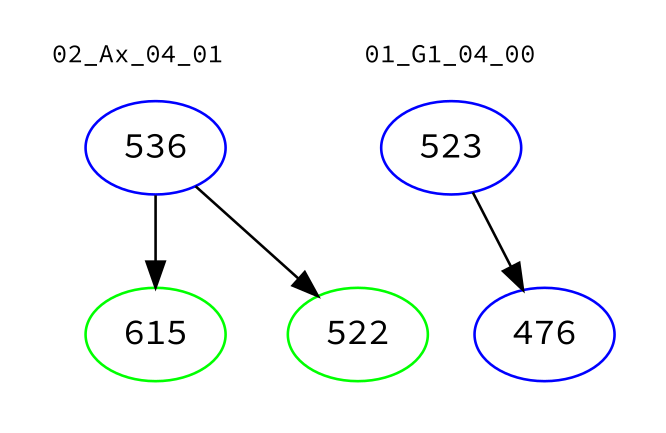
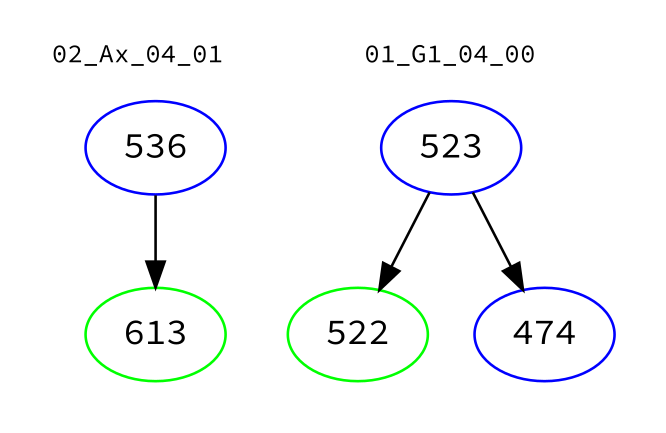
(229, 216) -> (410, 230)
(156, 335) -> (156, 335)
(545, 335) -> (545, 335)
